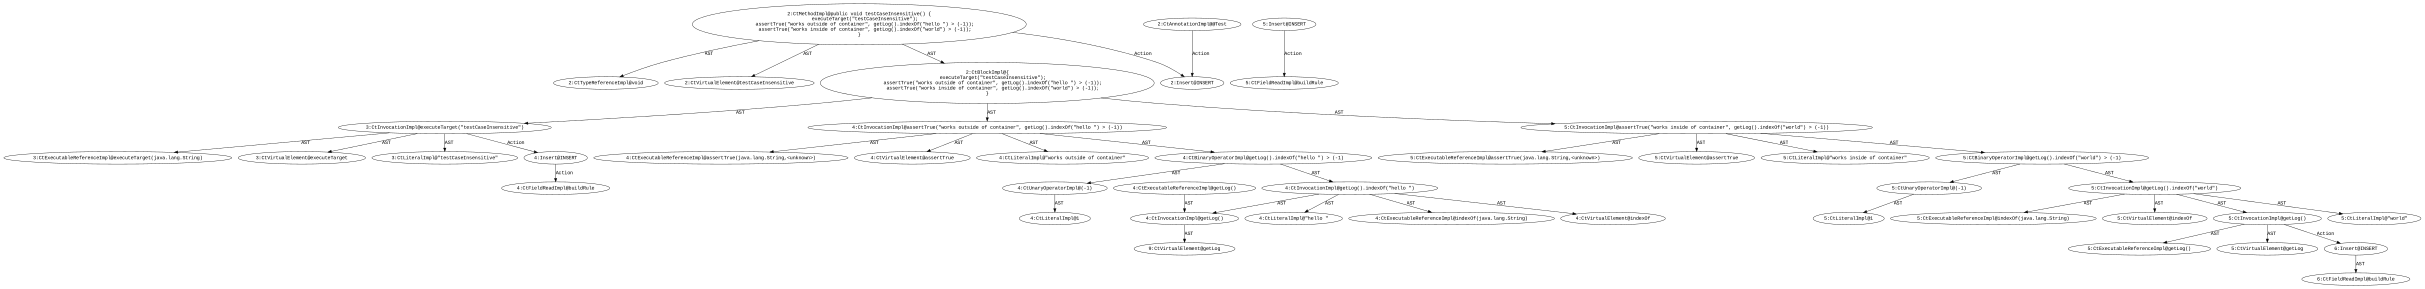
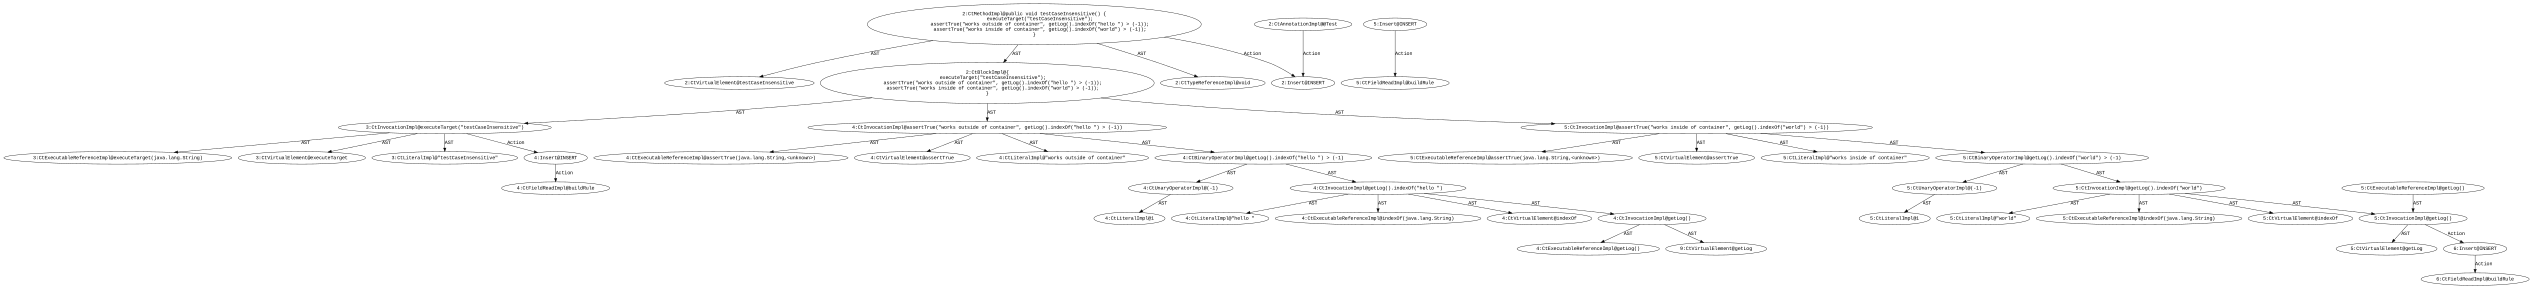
(1185, 202) -> (1622, 233)
(2206, 233) -> (2413, 202)
(2360, 264) -> (2484, 264)
